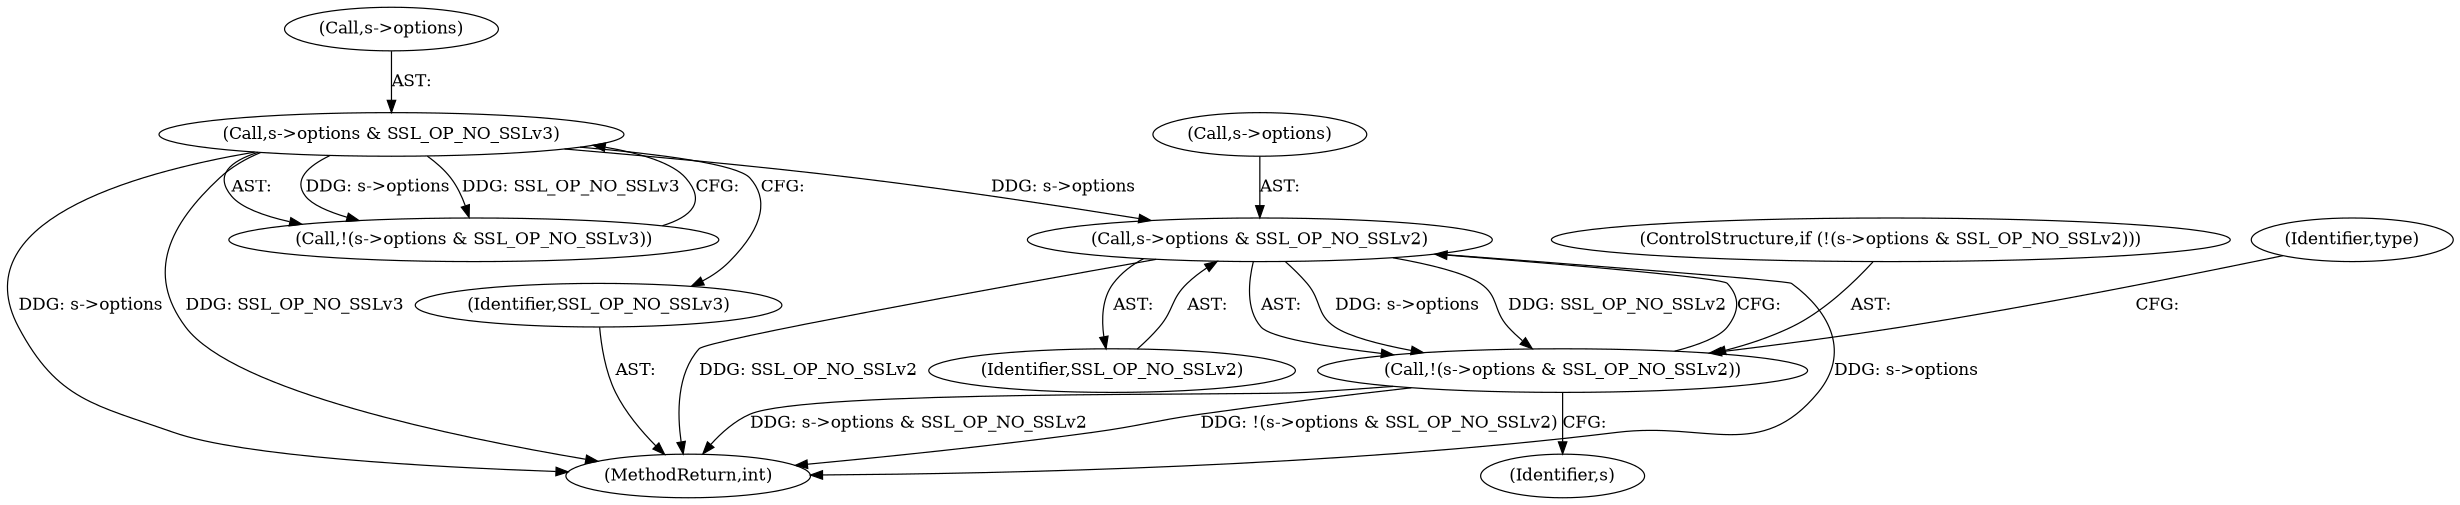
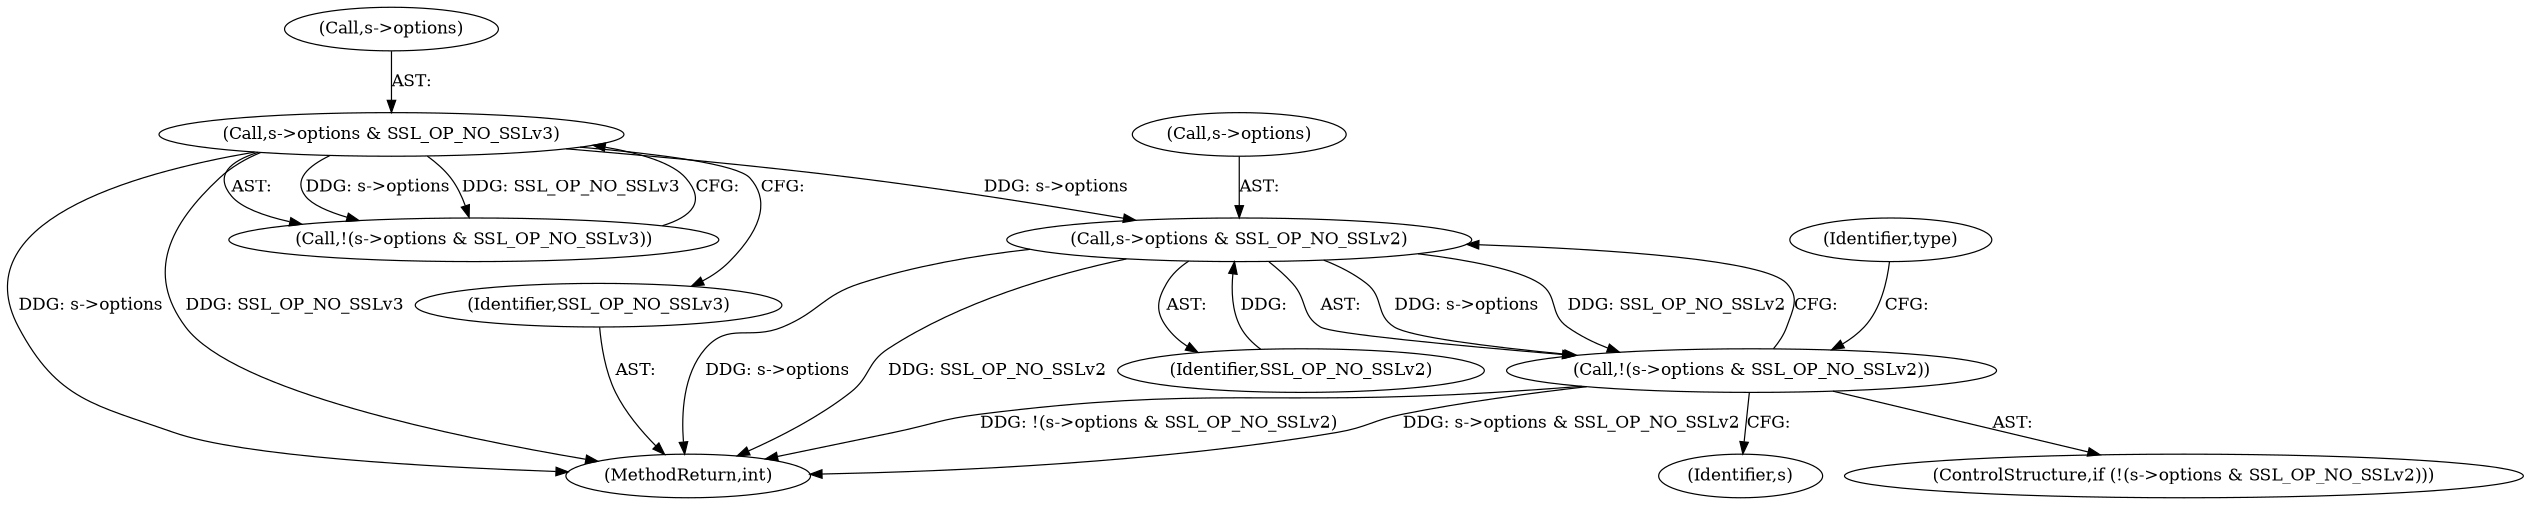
(1210, 305) -> (1266, 305)
(1807, 319) -> (1960, 422)
